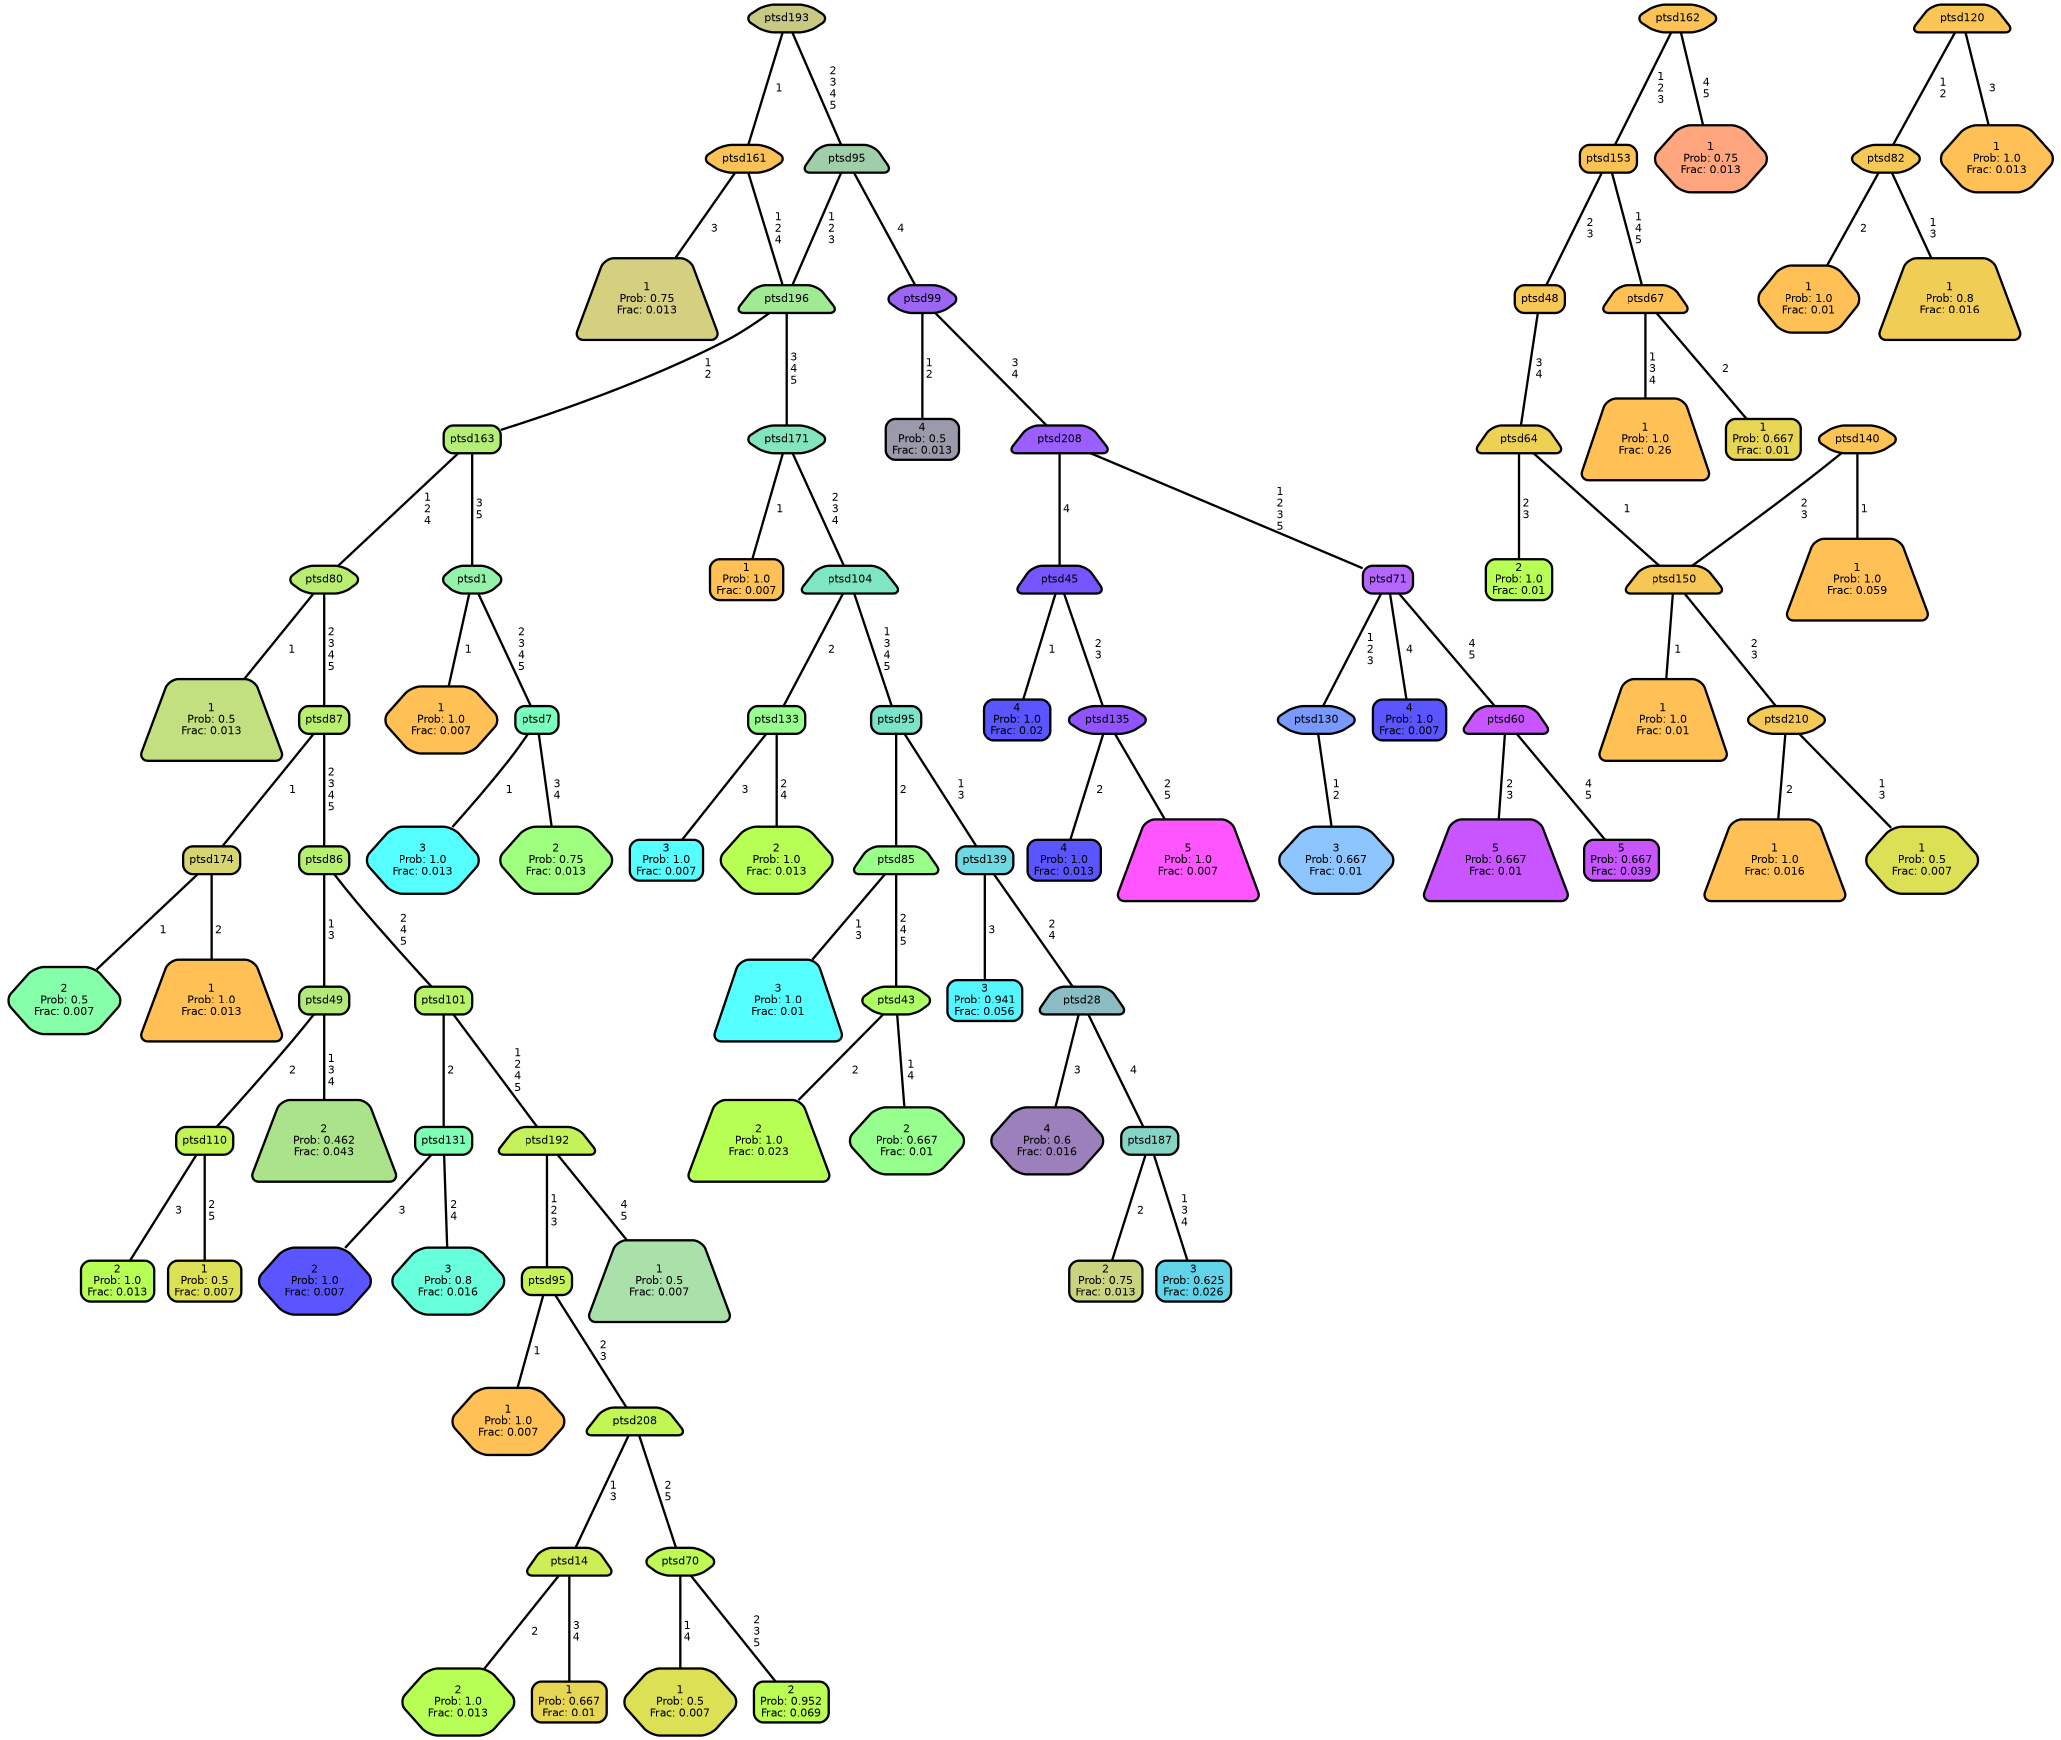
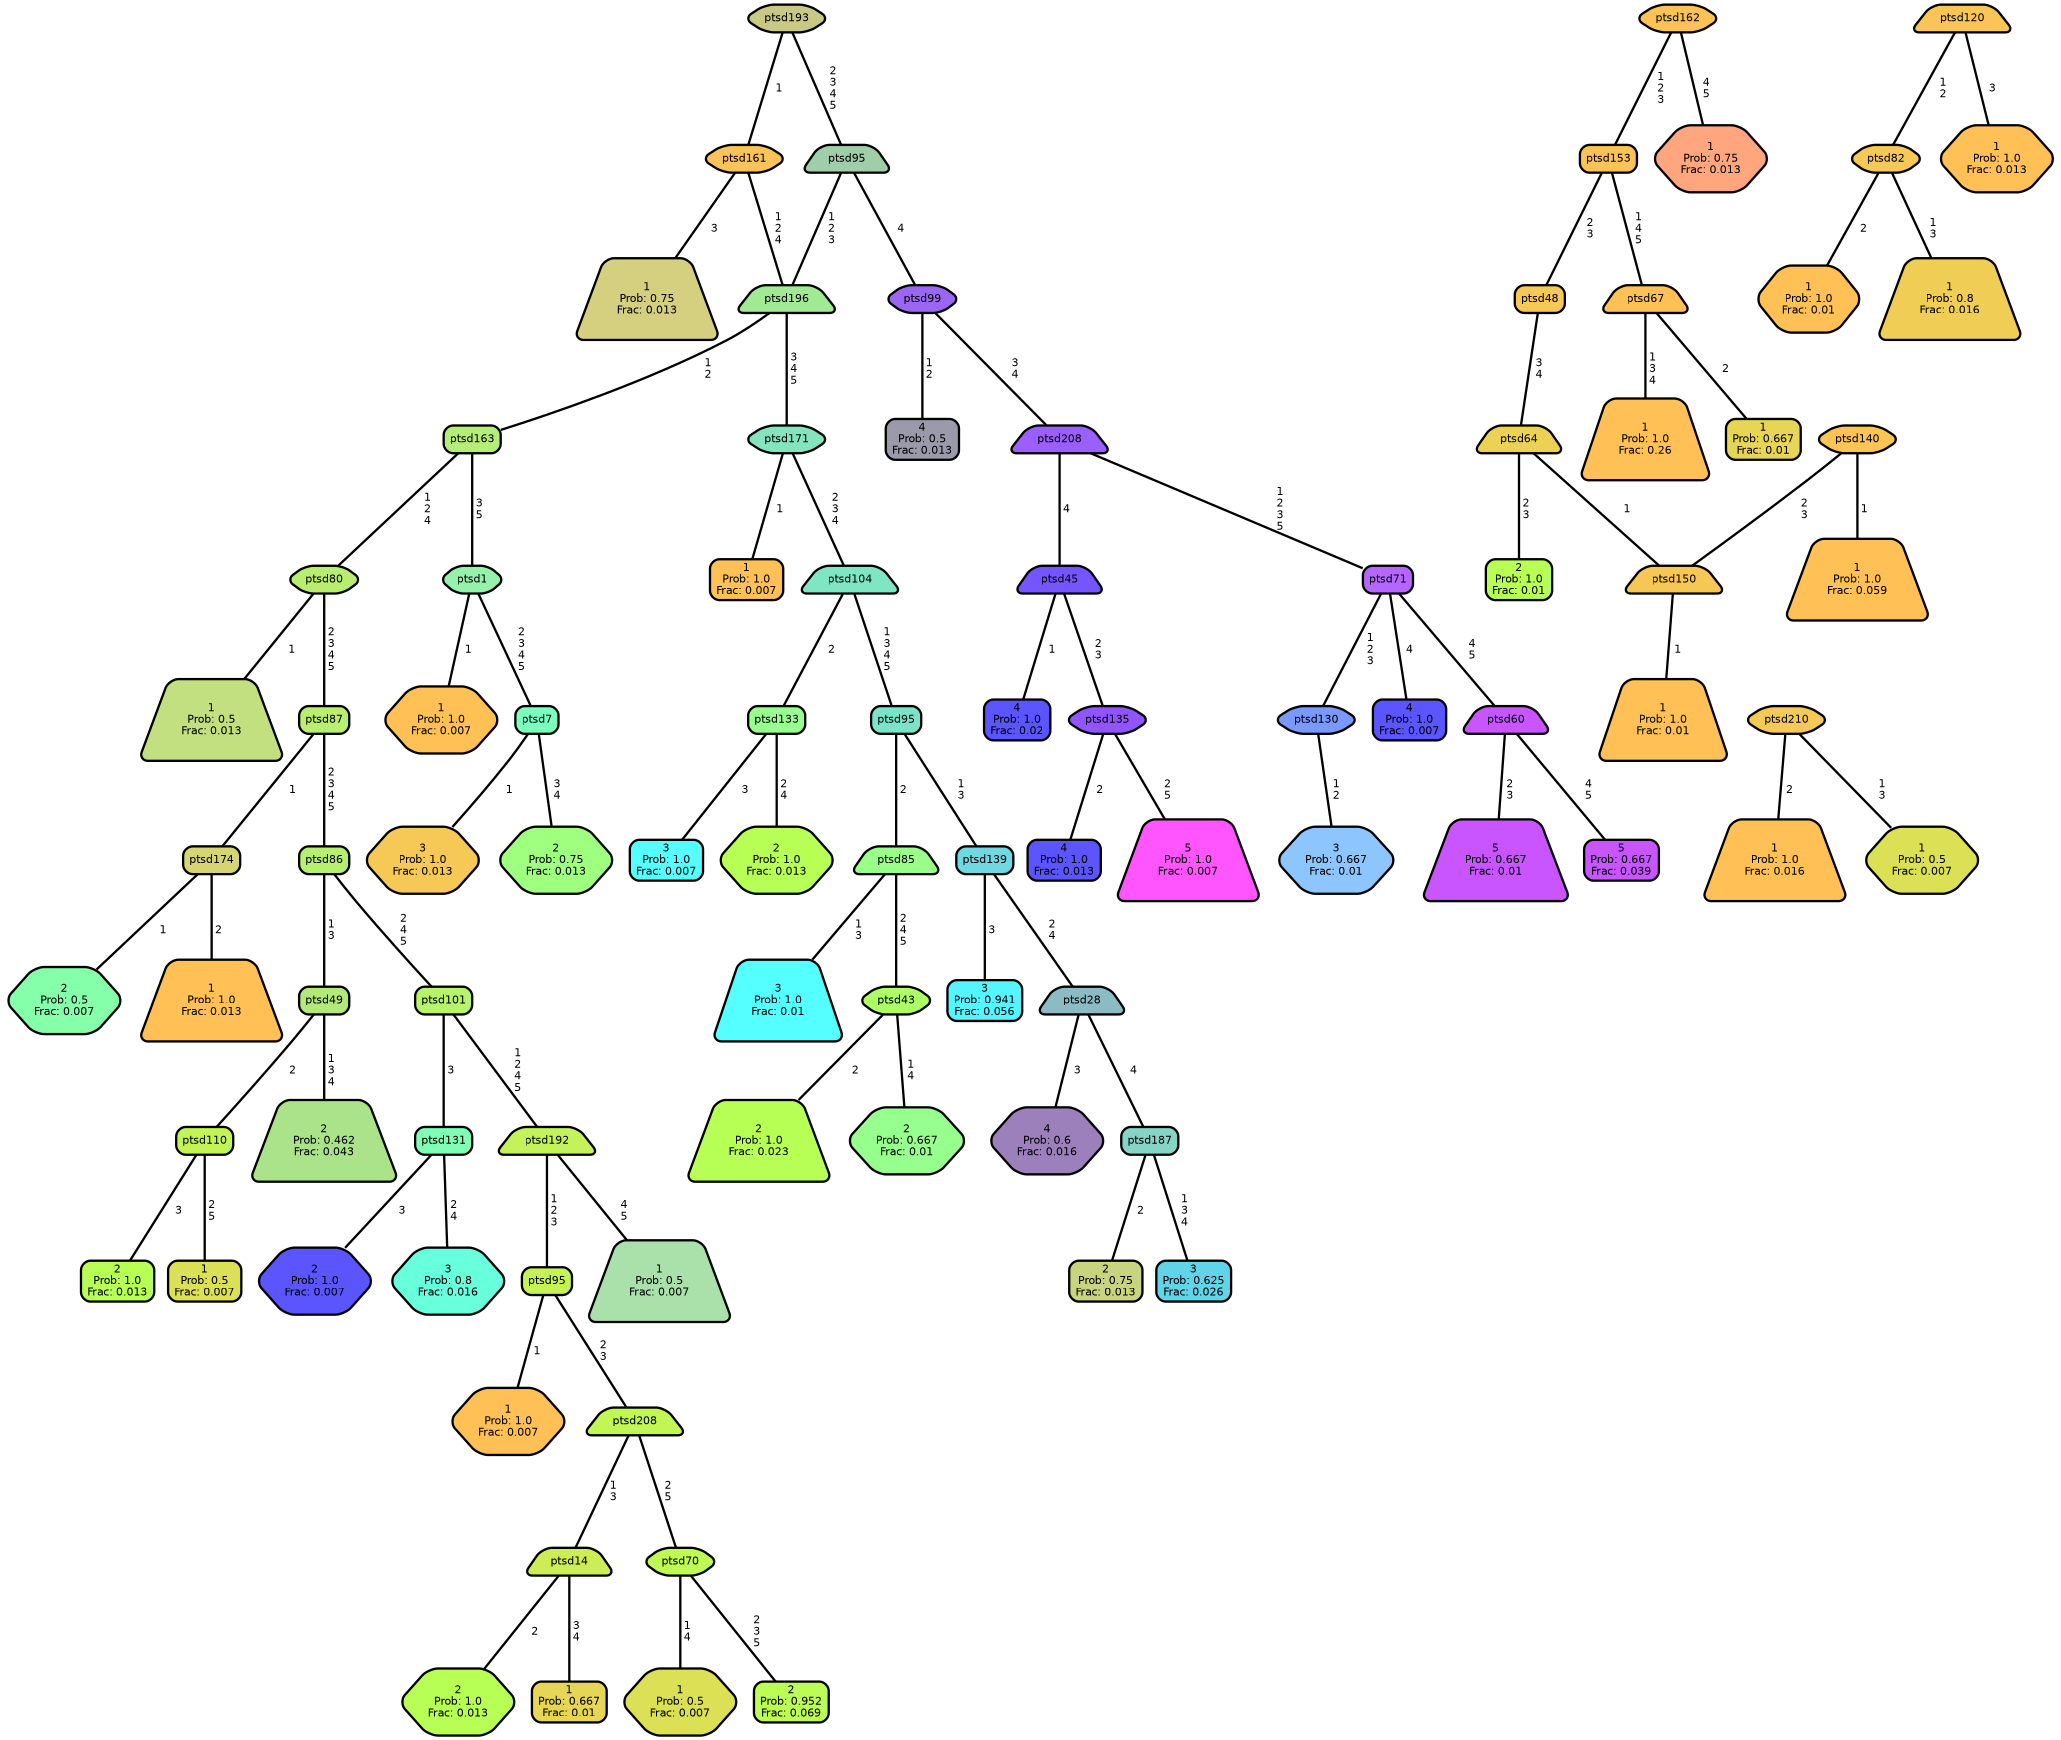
(1730, 650) -> none
(423, 860) -> (423, 860)
(449, 1071) -> (449, 1071)
